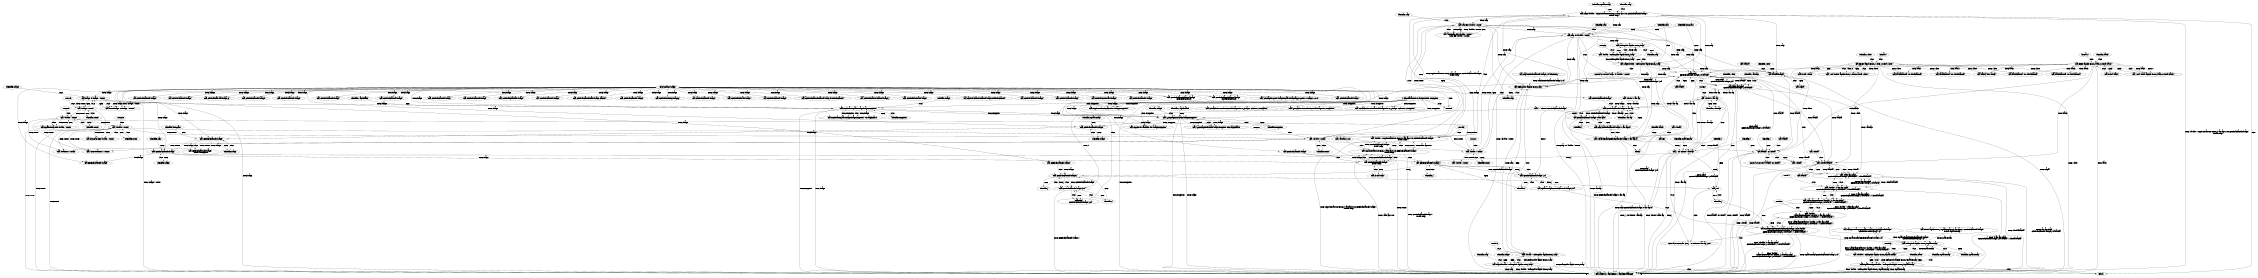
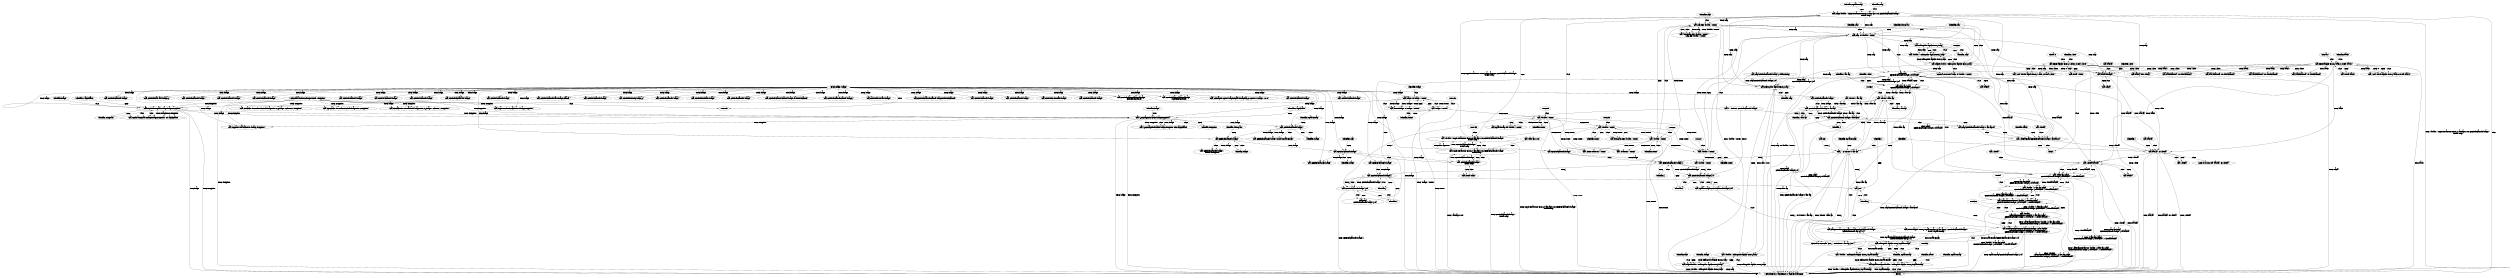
(2009, 69) -> (2191, 69)
none -> (1273, 139)
(1494, 244) -> none
